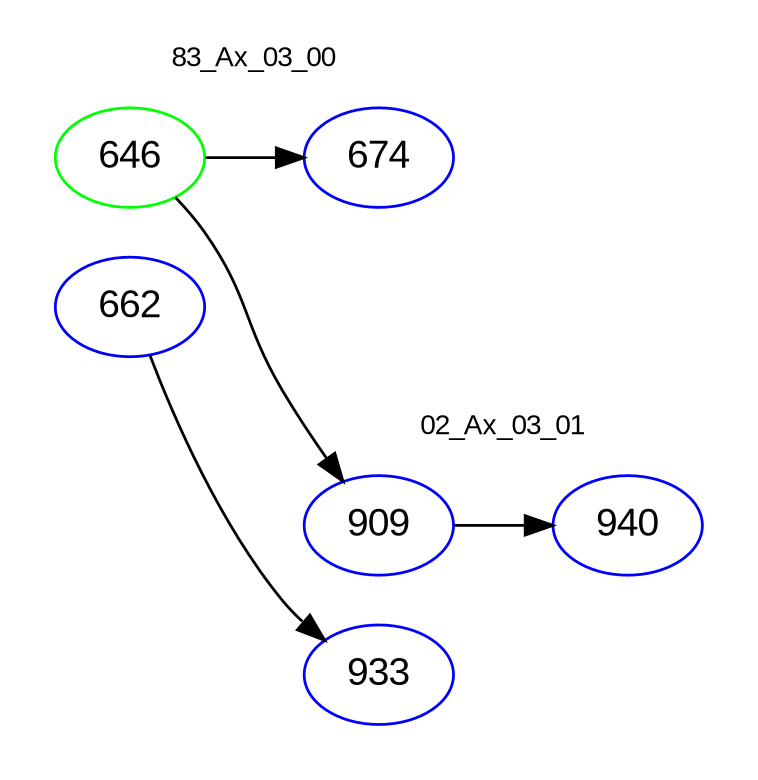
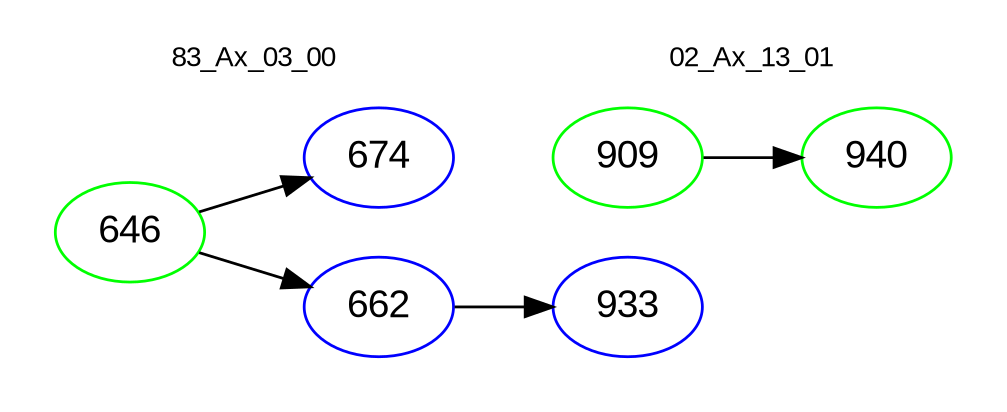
(252, 327) -> (241, 266)
(503, 427) -> (752, 59)
(379, 525) -> (628, 158)
(628, 525) -> (877, 158)
